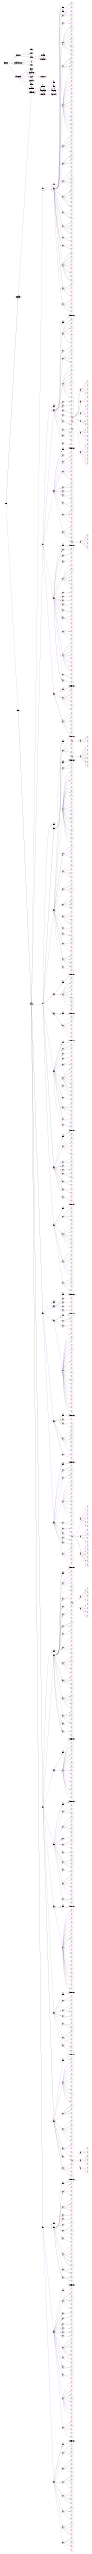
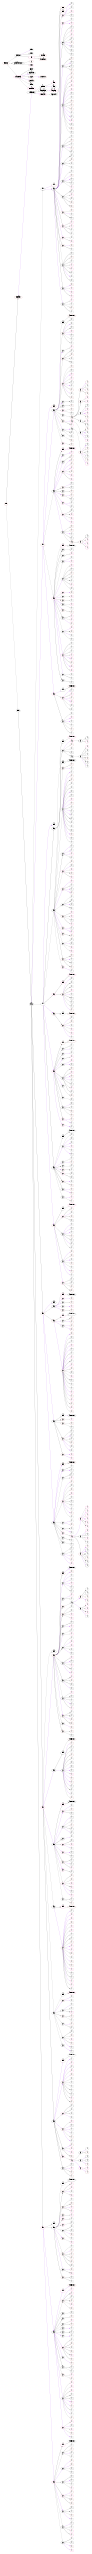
(31, 57) -> (31, 57)
